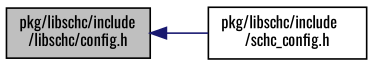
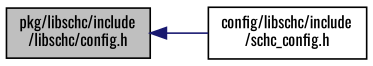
(288, 33) -> (288, 33)
